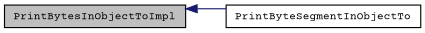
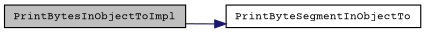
(212, 9) -> (200, 24)
